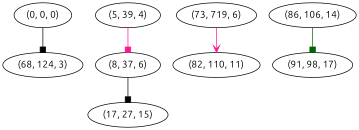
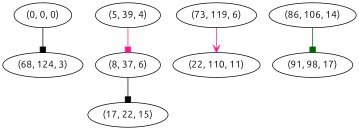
(216, 15) -> (216, 15)
(216, 65) -> (216, 65)
(128, 115) -> (128, 115)
